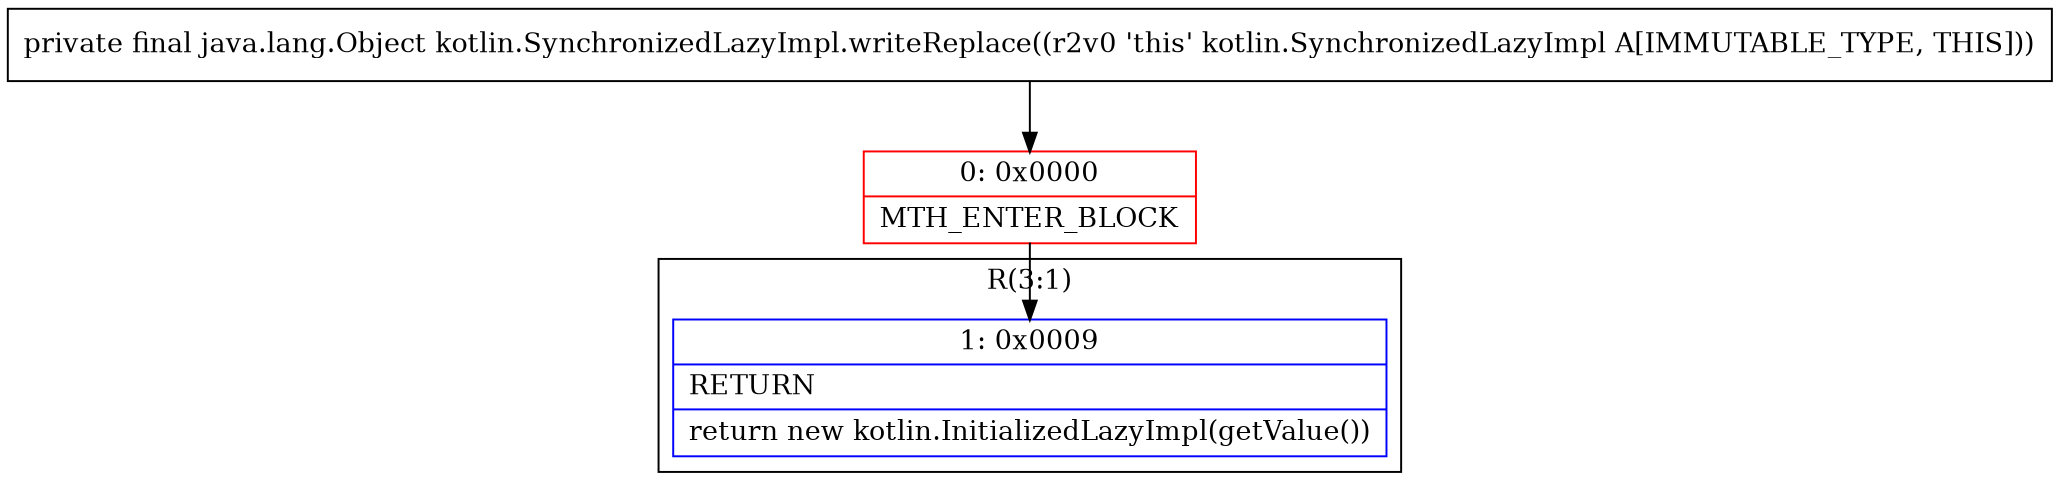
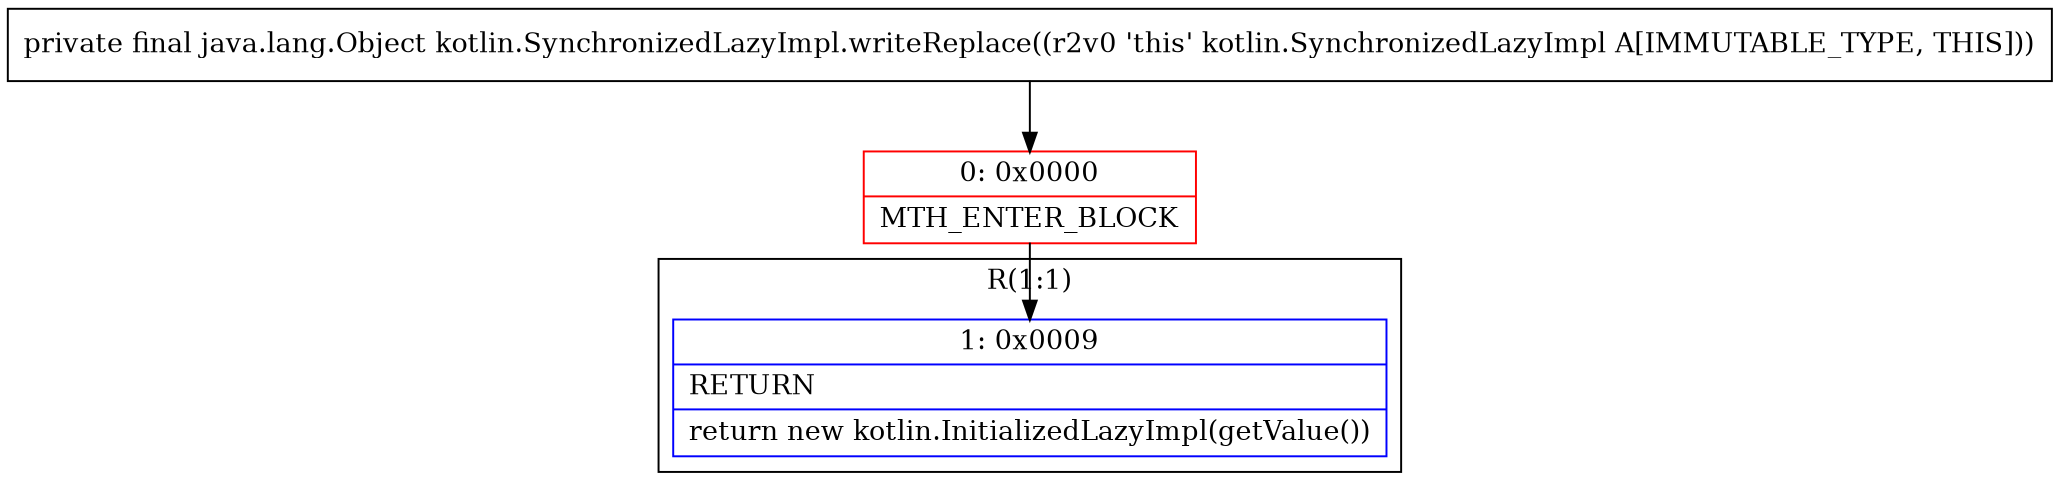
(1030, 281) -> (1030, 281)
